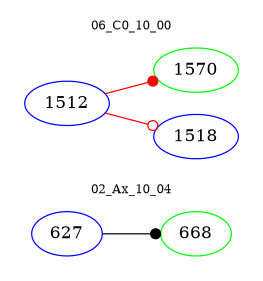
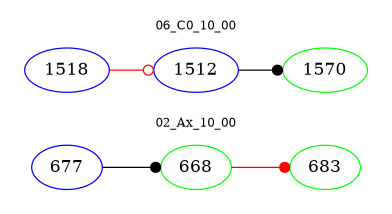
(127, 88) -> (256, 70)
(127, 119) -> (126, 70)
none -> (325, 167)
(132, 190) -> (196, 124)
(67, 234) -> (67, 167)
